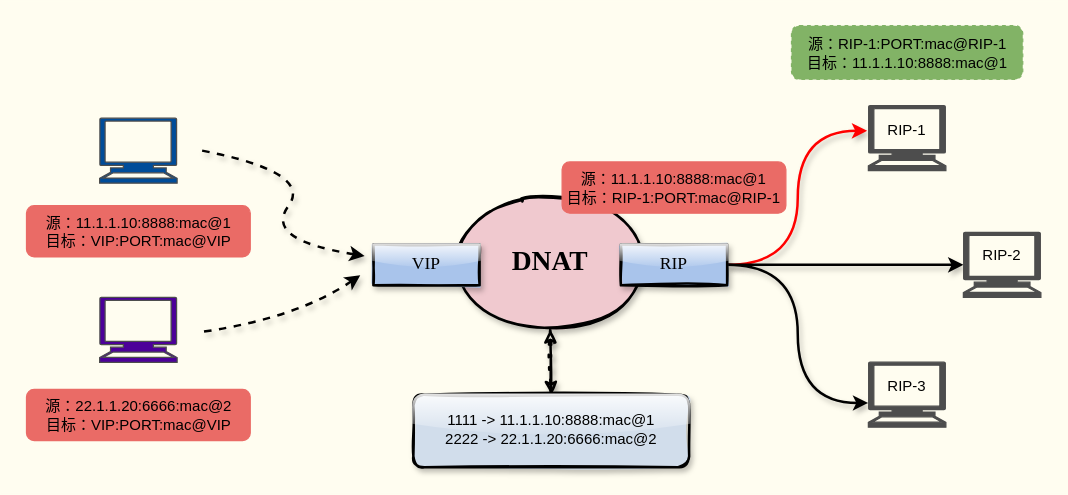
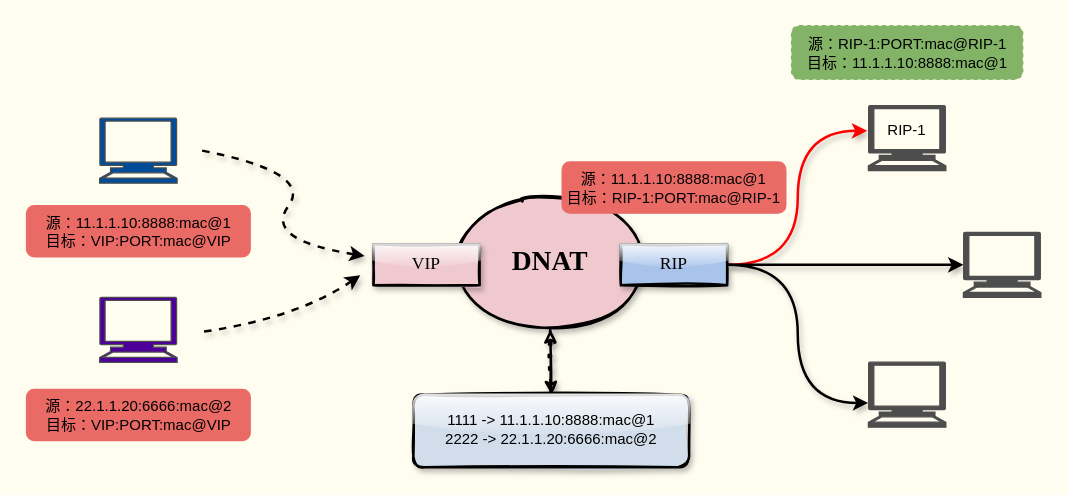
(1002, 256) -> none
(426, 265) -> (426, 265)
(907, 387) -> none
